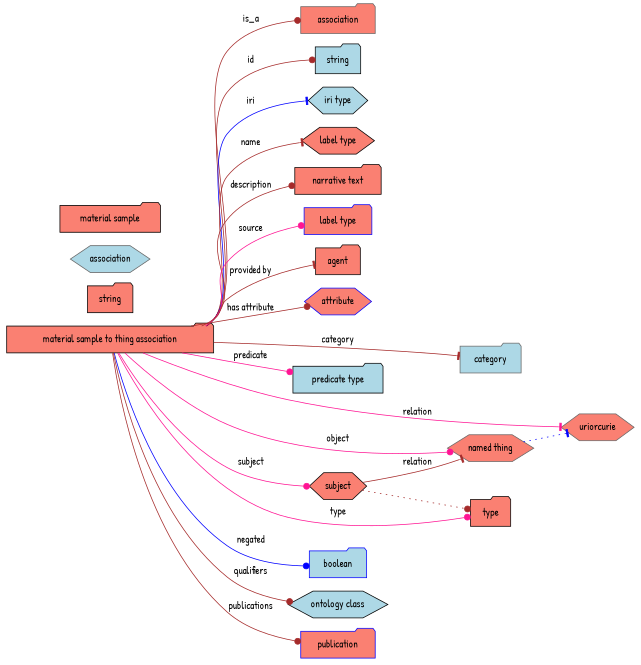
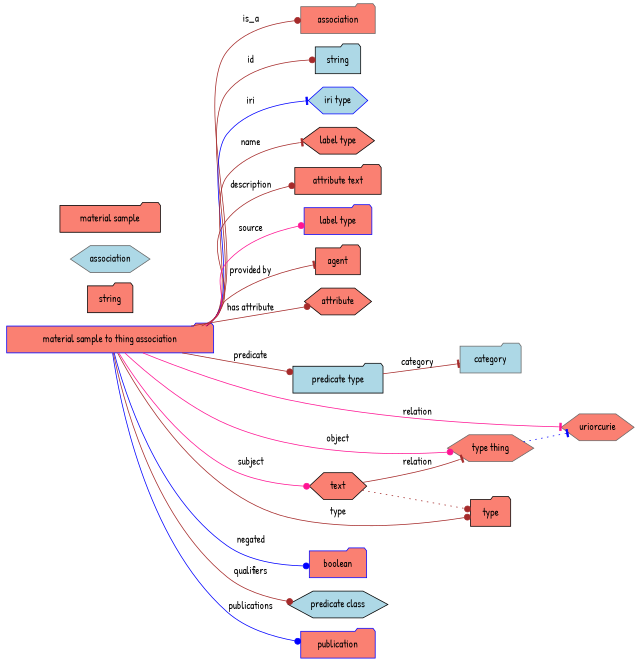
(338, 100) -> (338, 100)
(338, 181) -> (338, 181)
(338, 302) -> (338, 302)
(110, 339) -> (110, 339)
(335, 347) -> (419, 369)
(234, 362) -> (234, 362)
(491, 448) -> (491, 448)
(338, 486) -> (338, 486)
(257, 506) -> (257, 506)
(165, 526) -> (165, 526)
(338, 564) -> (338, 564)
(338, 604) -> (338, 604)
